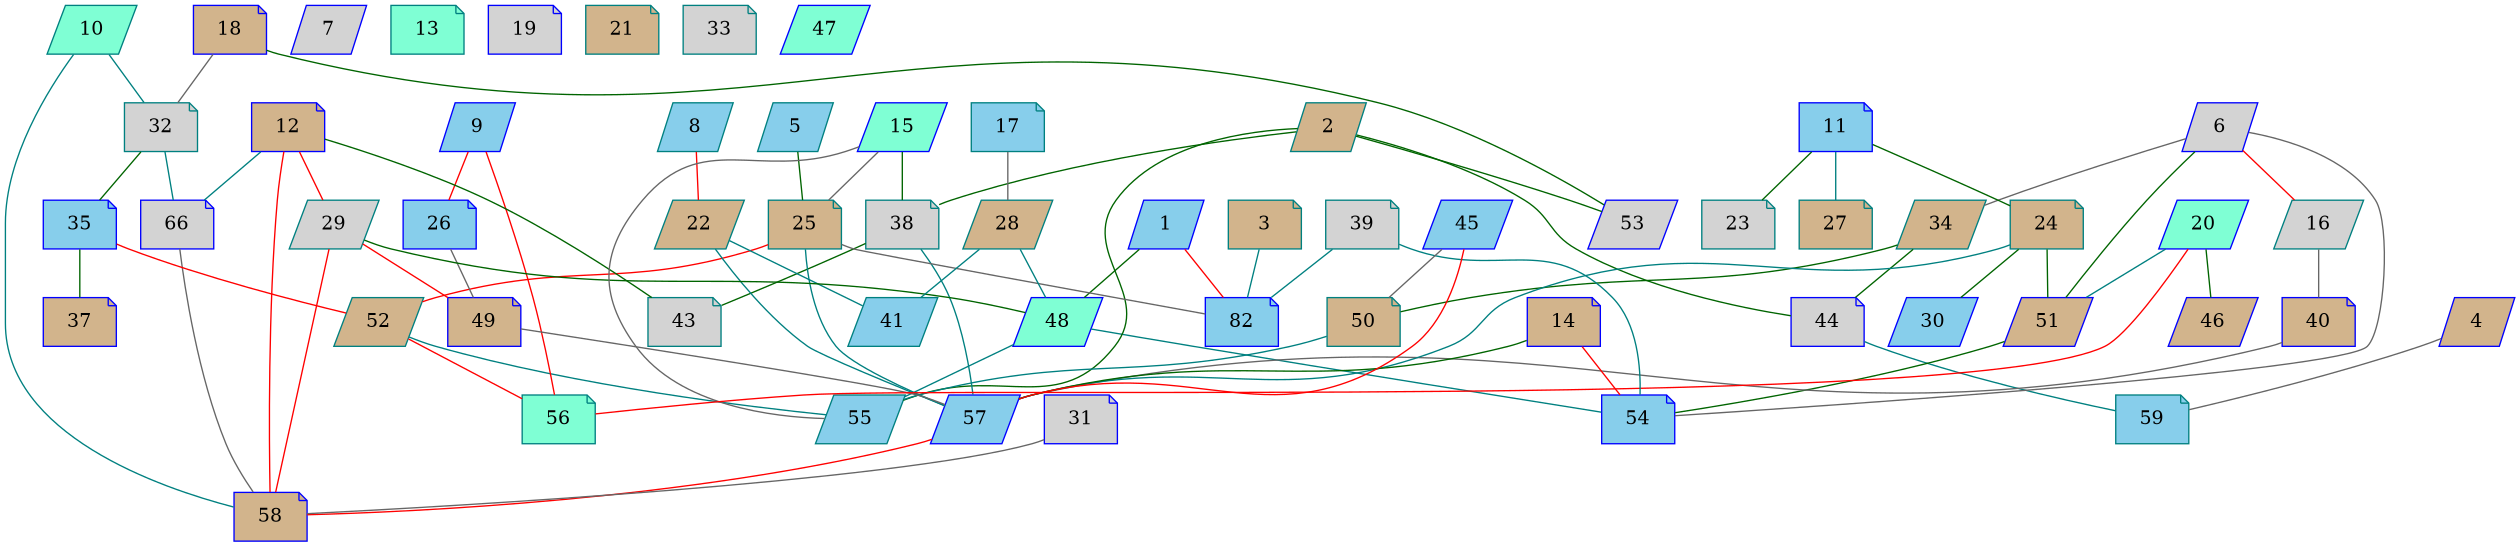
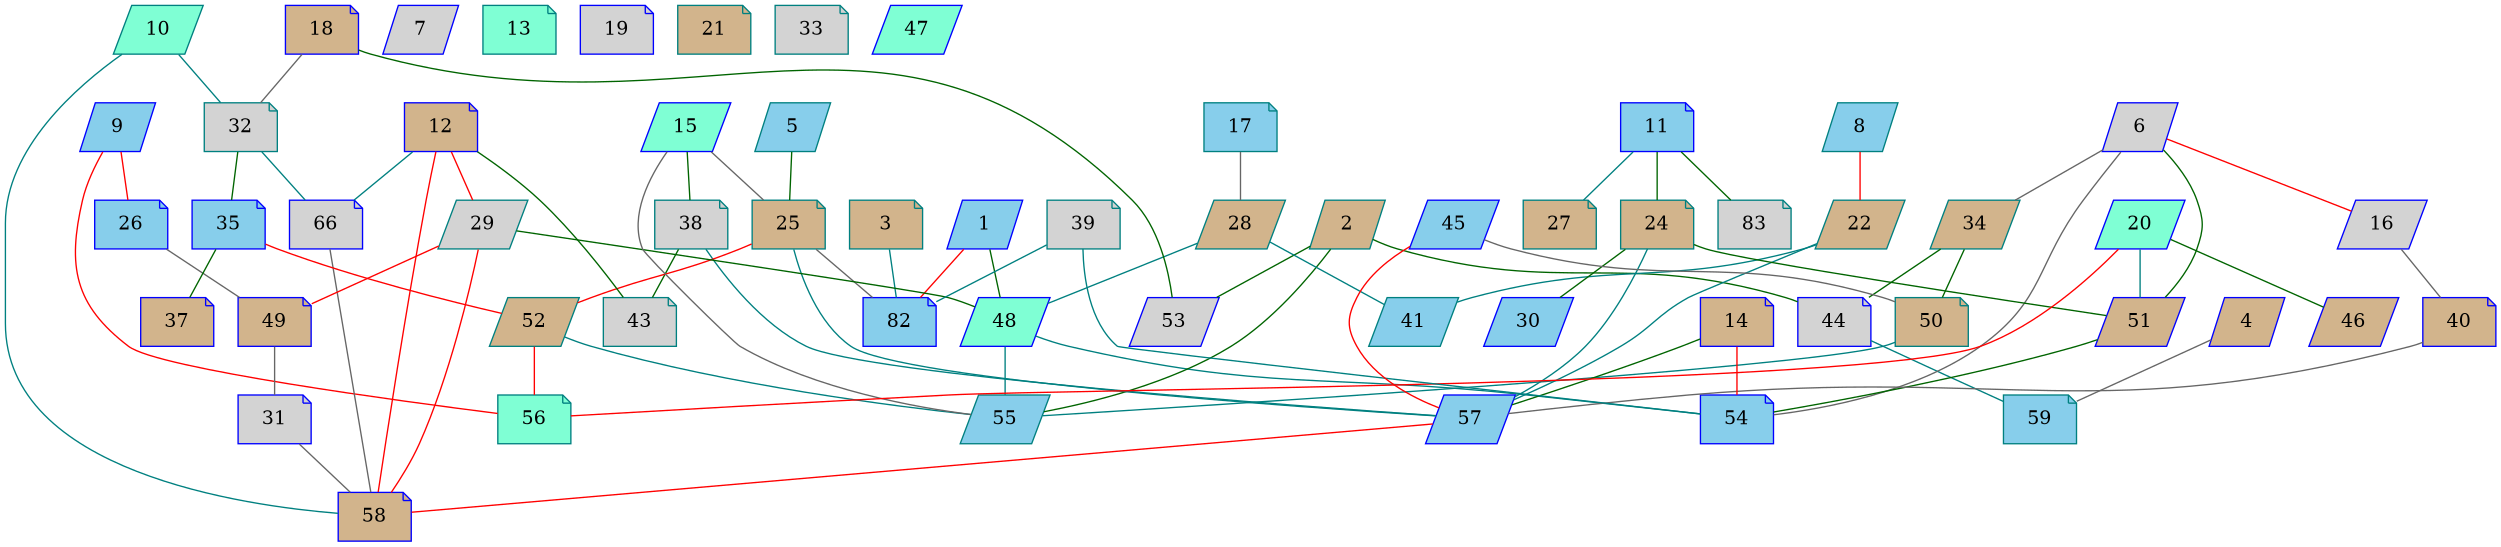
(1116, 159) -> none
(1738, 225) -> (1755, 225)
(2319, 225) -> (2382, 225)
(734, 362) -> (275, 371)
